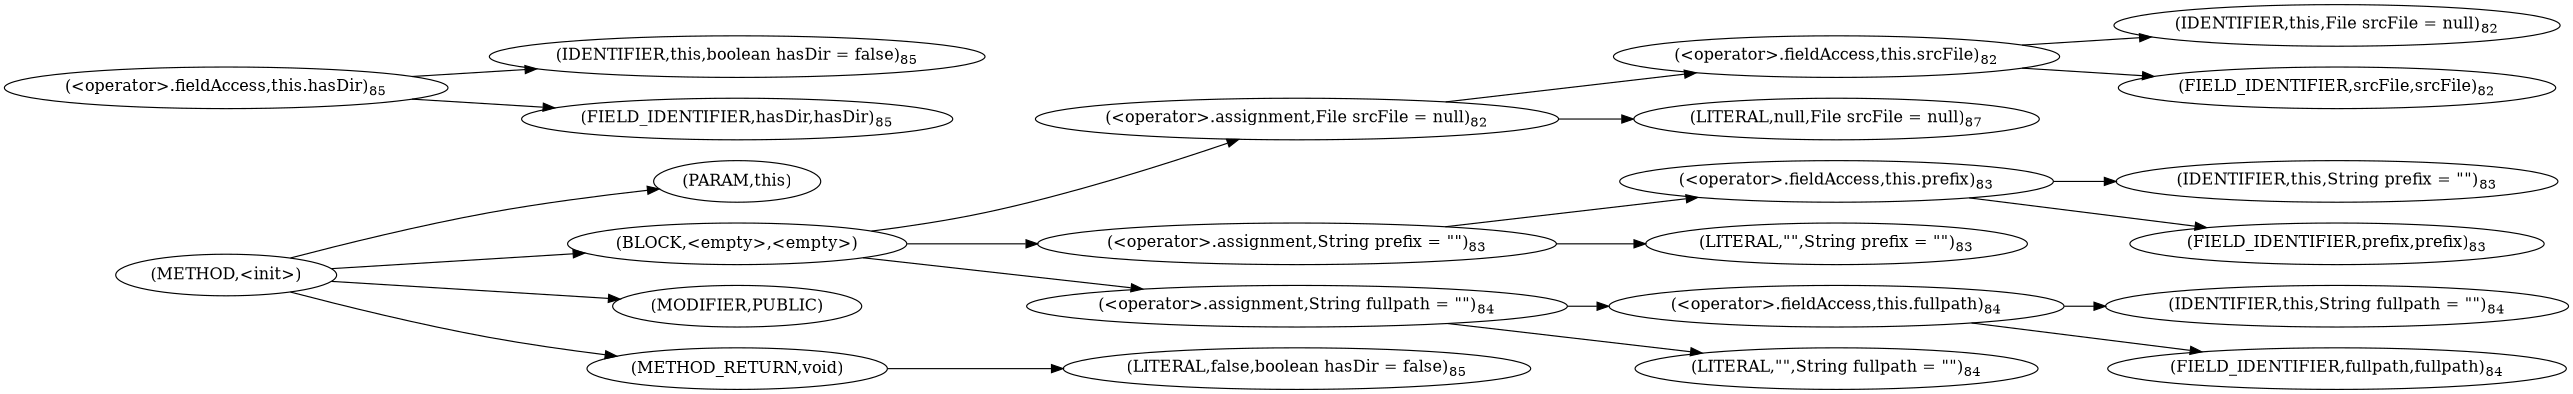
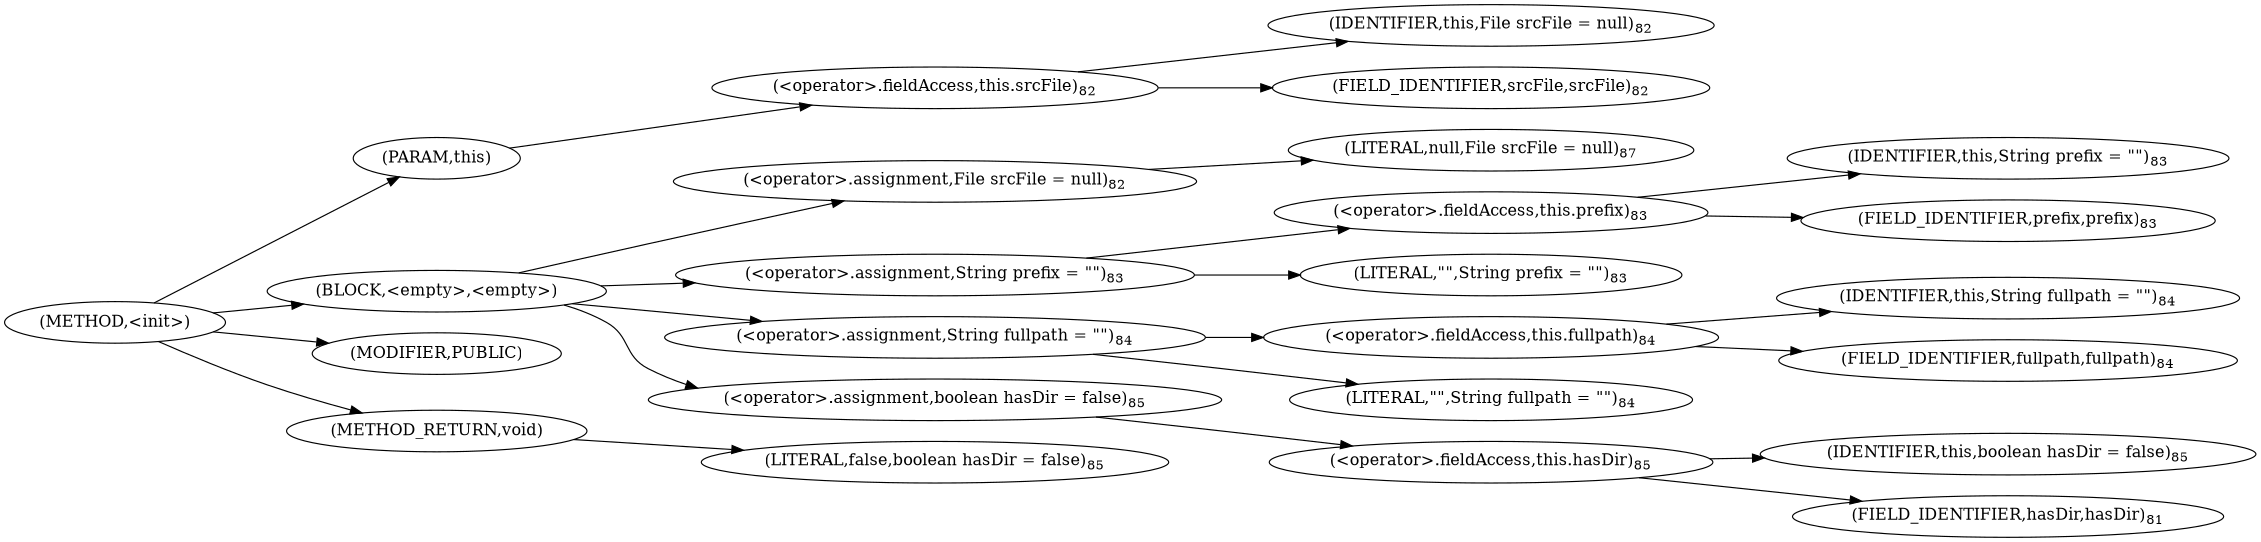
(1565, 88) -> (655, 128)
(885, 117) -> (2155, 515)
none -> (935, 400)
